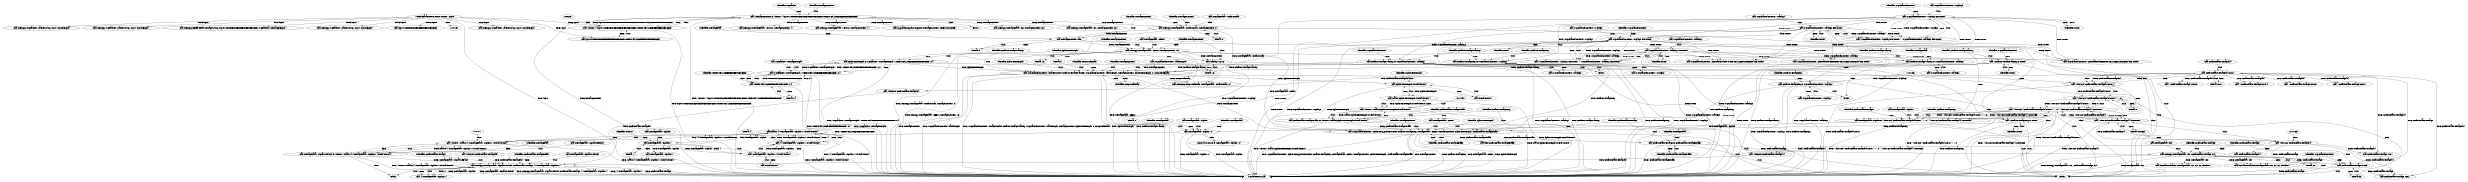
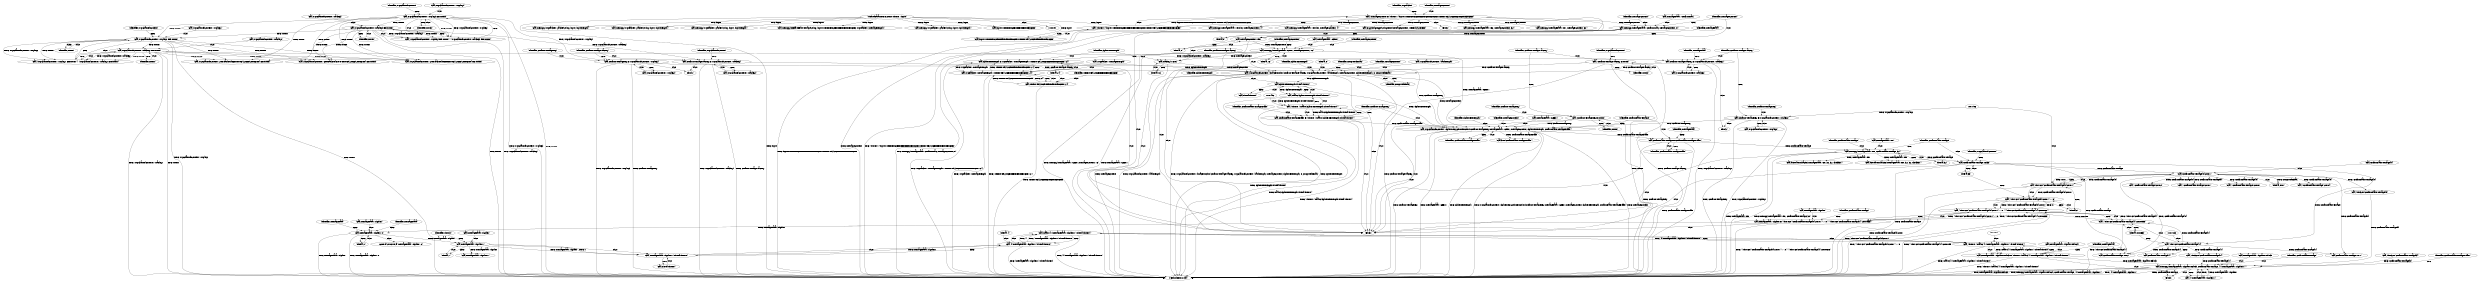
(568, 17) -> none
(2222, 79) -> (2287, 180)
(1201, 84) -> none
(784, 90) -> none
(2298, 158) -> (2272, 168)
none -> (361, 237)
